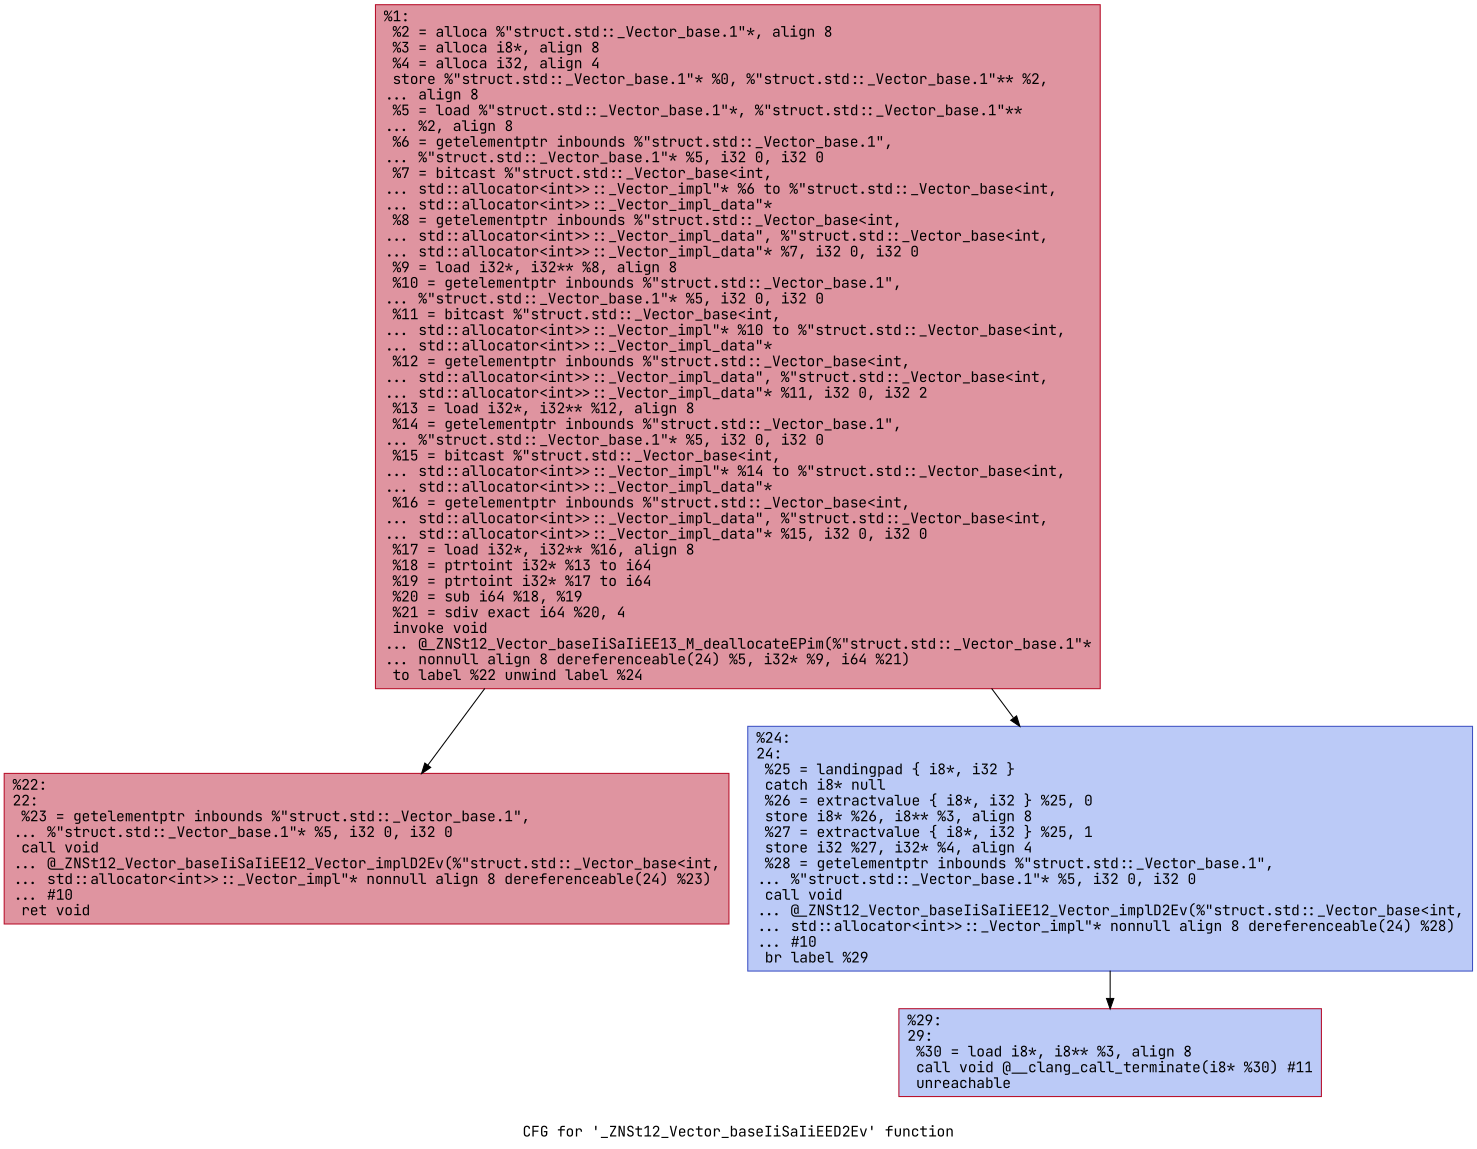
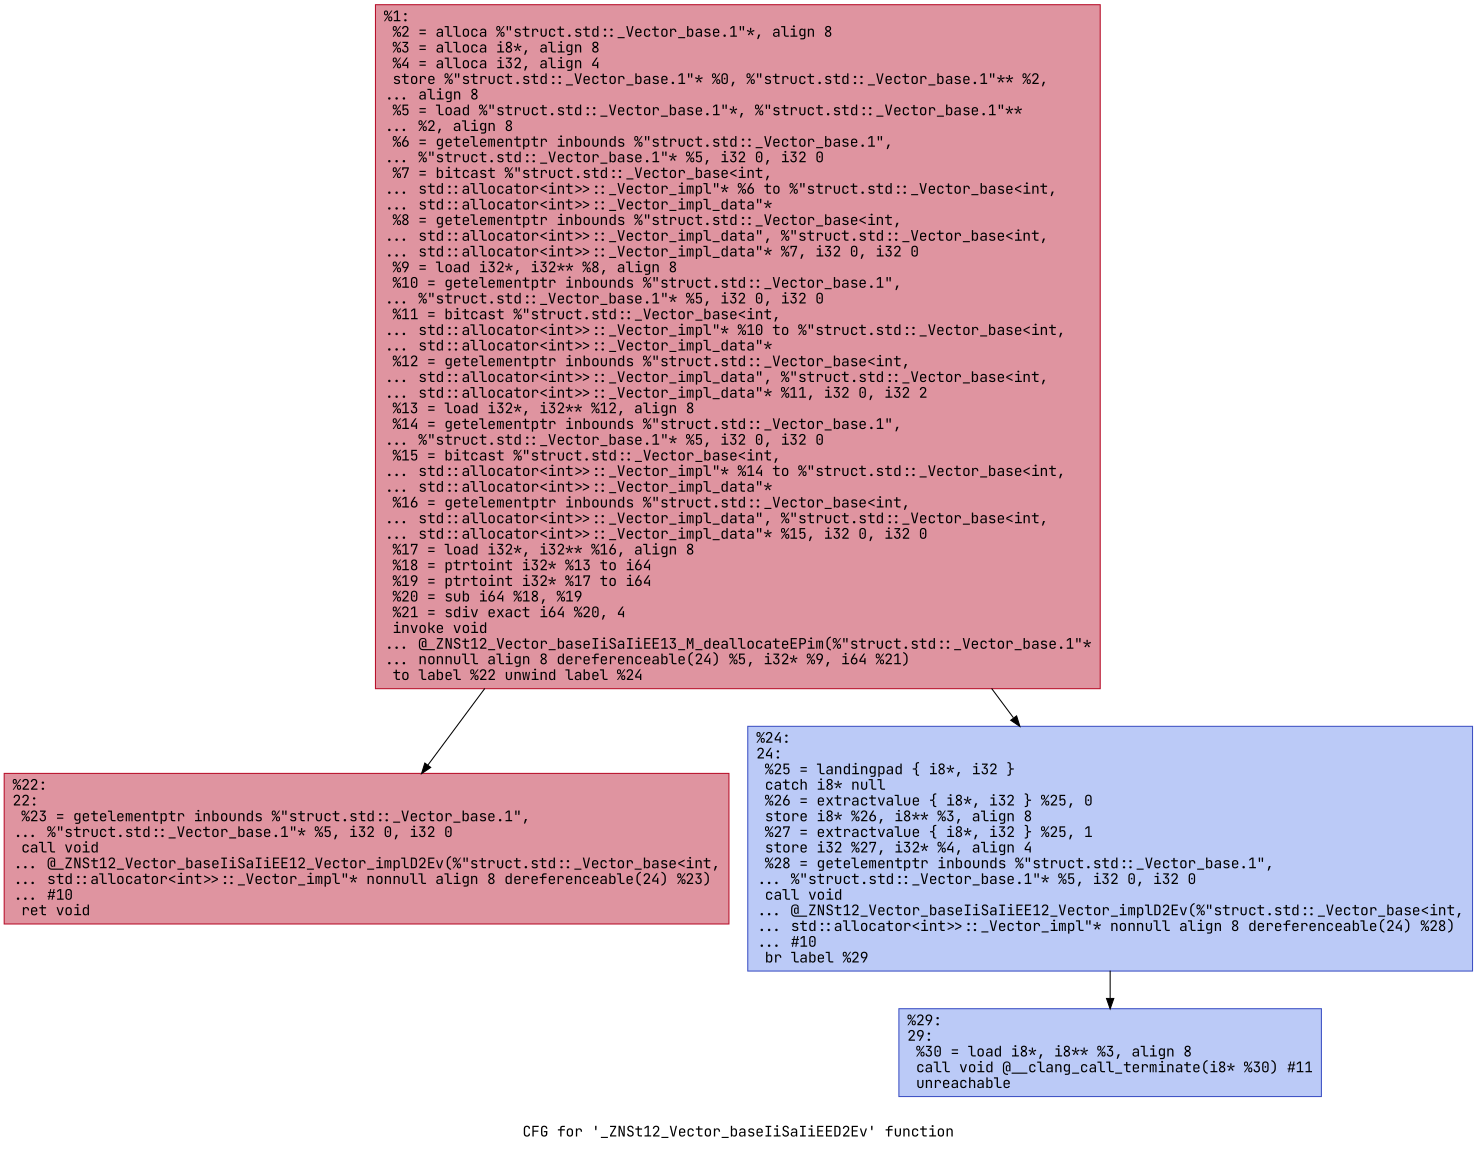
(1110, 1053) -> (1110, 1053)
